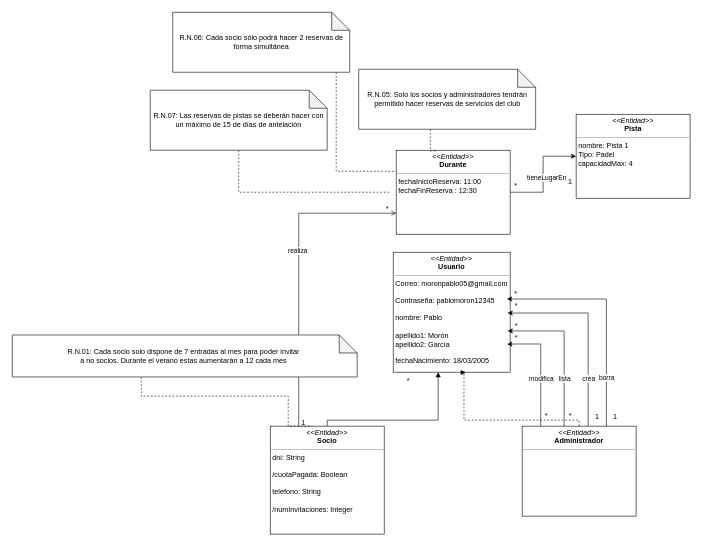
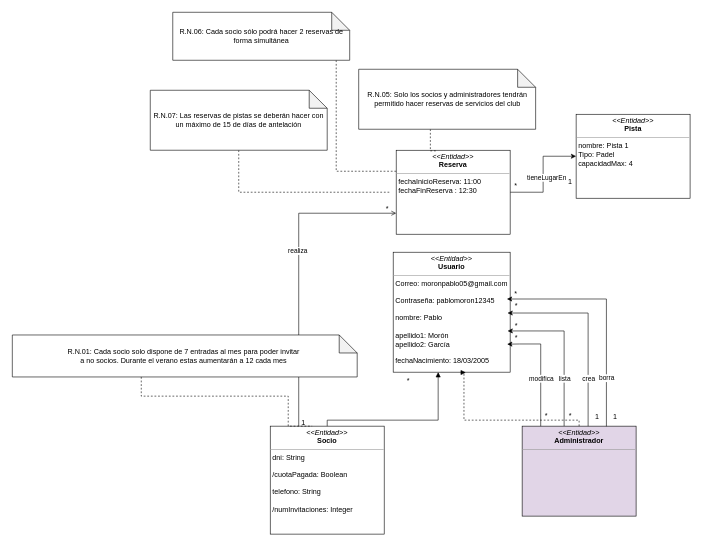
(261, 42) -> (261, 36)
(442, 168) -> (442, 168)
(579, 471) -> (579, 471)
